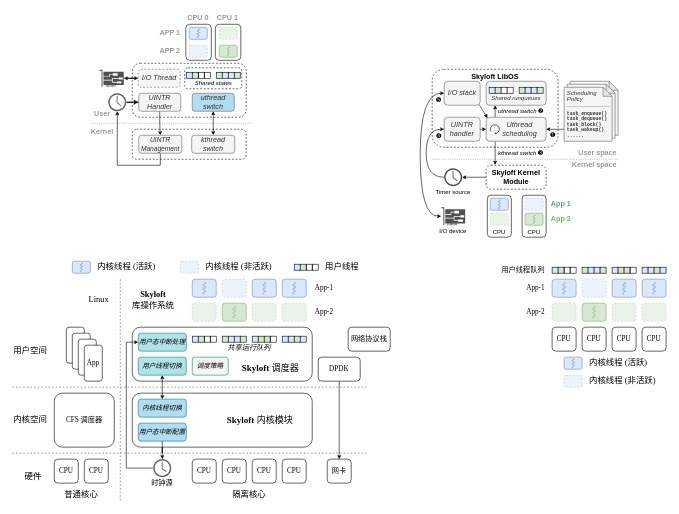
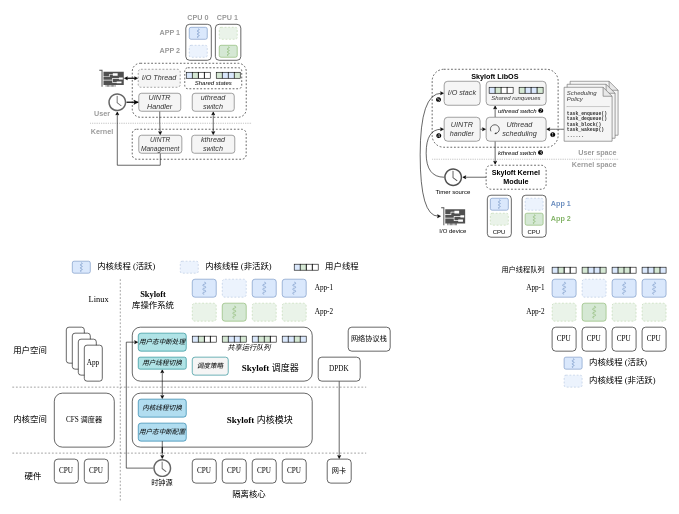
(213, 102) -> (213, 102)
(483, 110) -> none
(162, 366) -> (162, 363)
(81, 495) -> none
